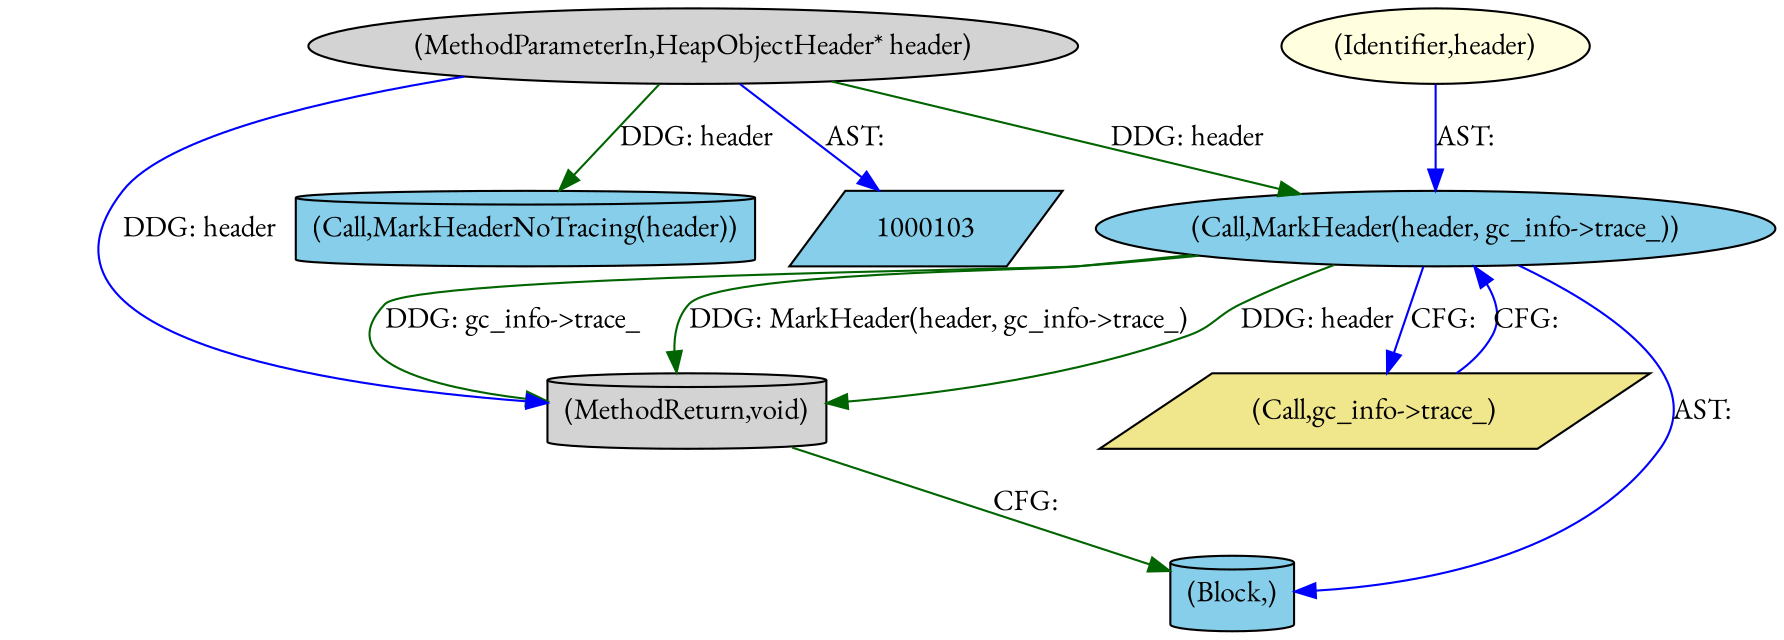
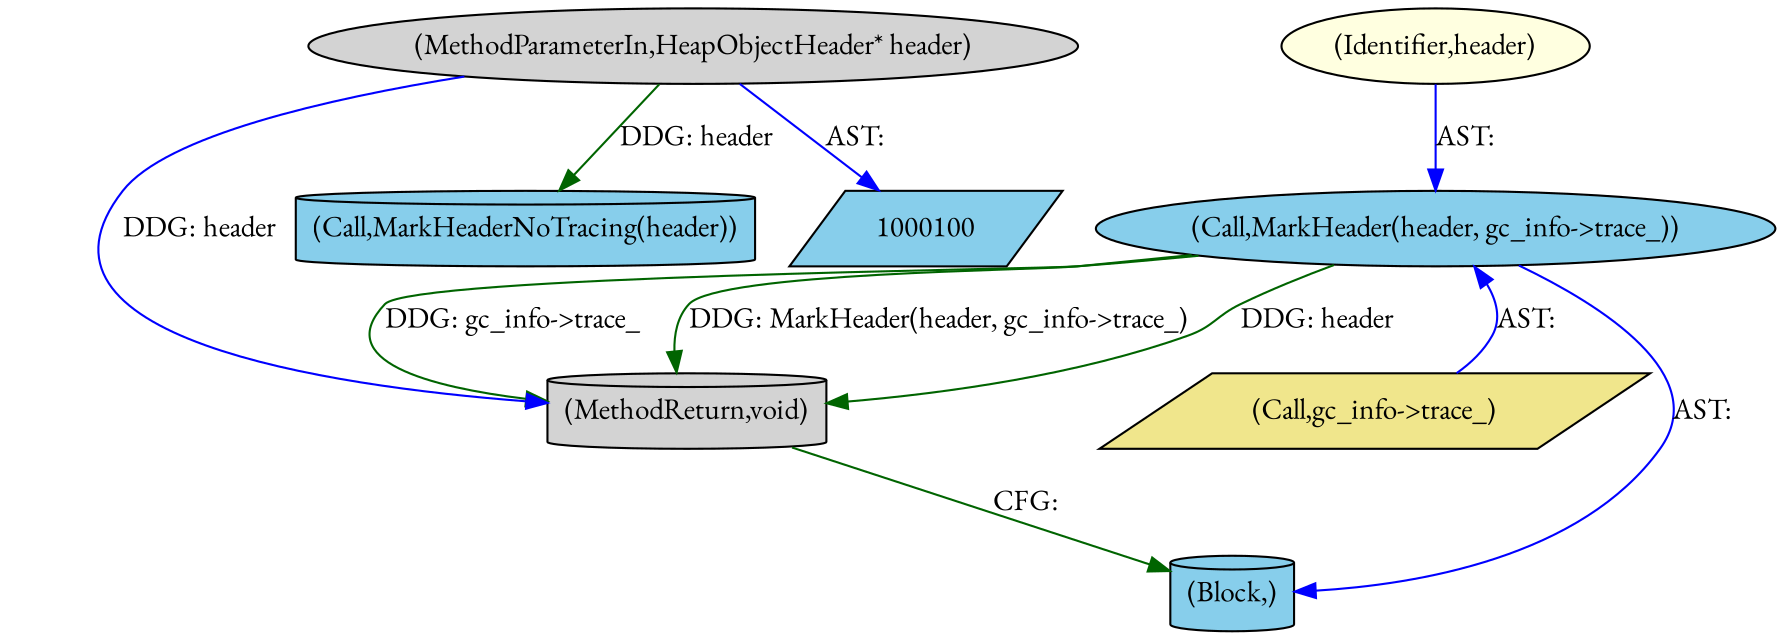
(1056, 135) -> none
(926, 229) -> (926, 229)
(1409, 310) -> none
(1530, 320) -> (1530, 320)
